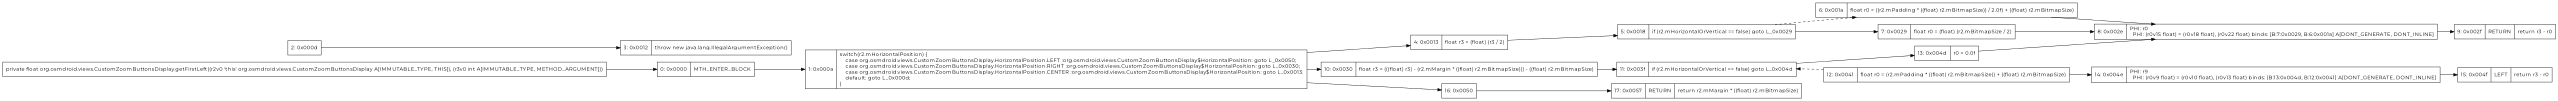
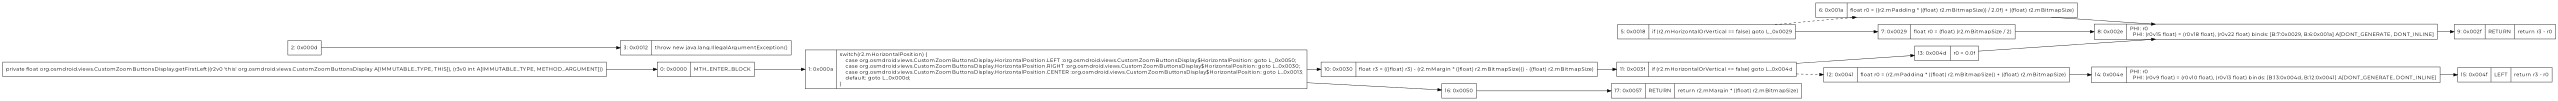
(1459, 42) -> none
(1812, 69) -> (1808, 74)
(2140, 72) -> (2140, 72)
